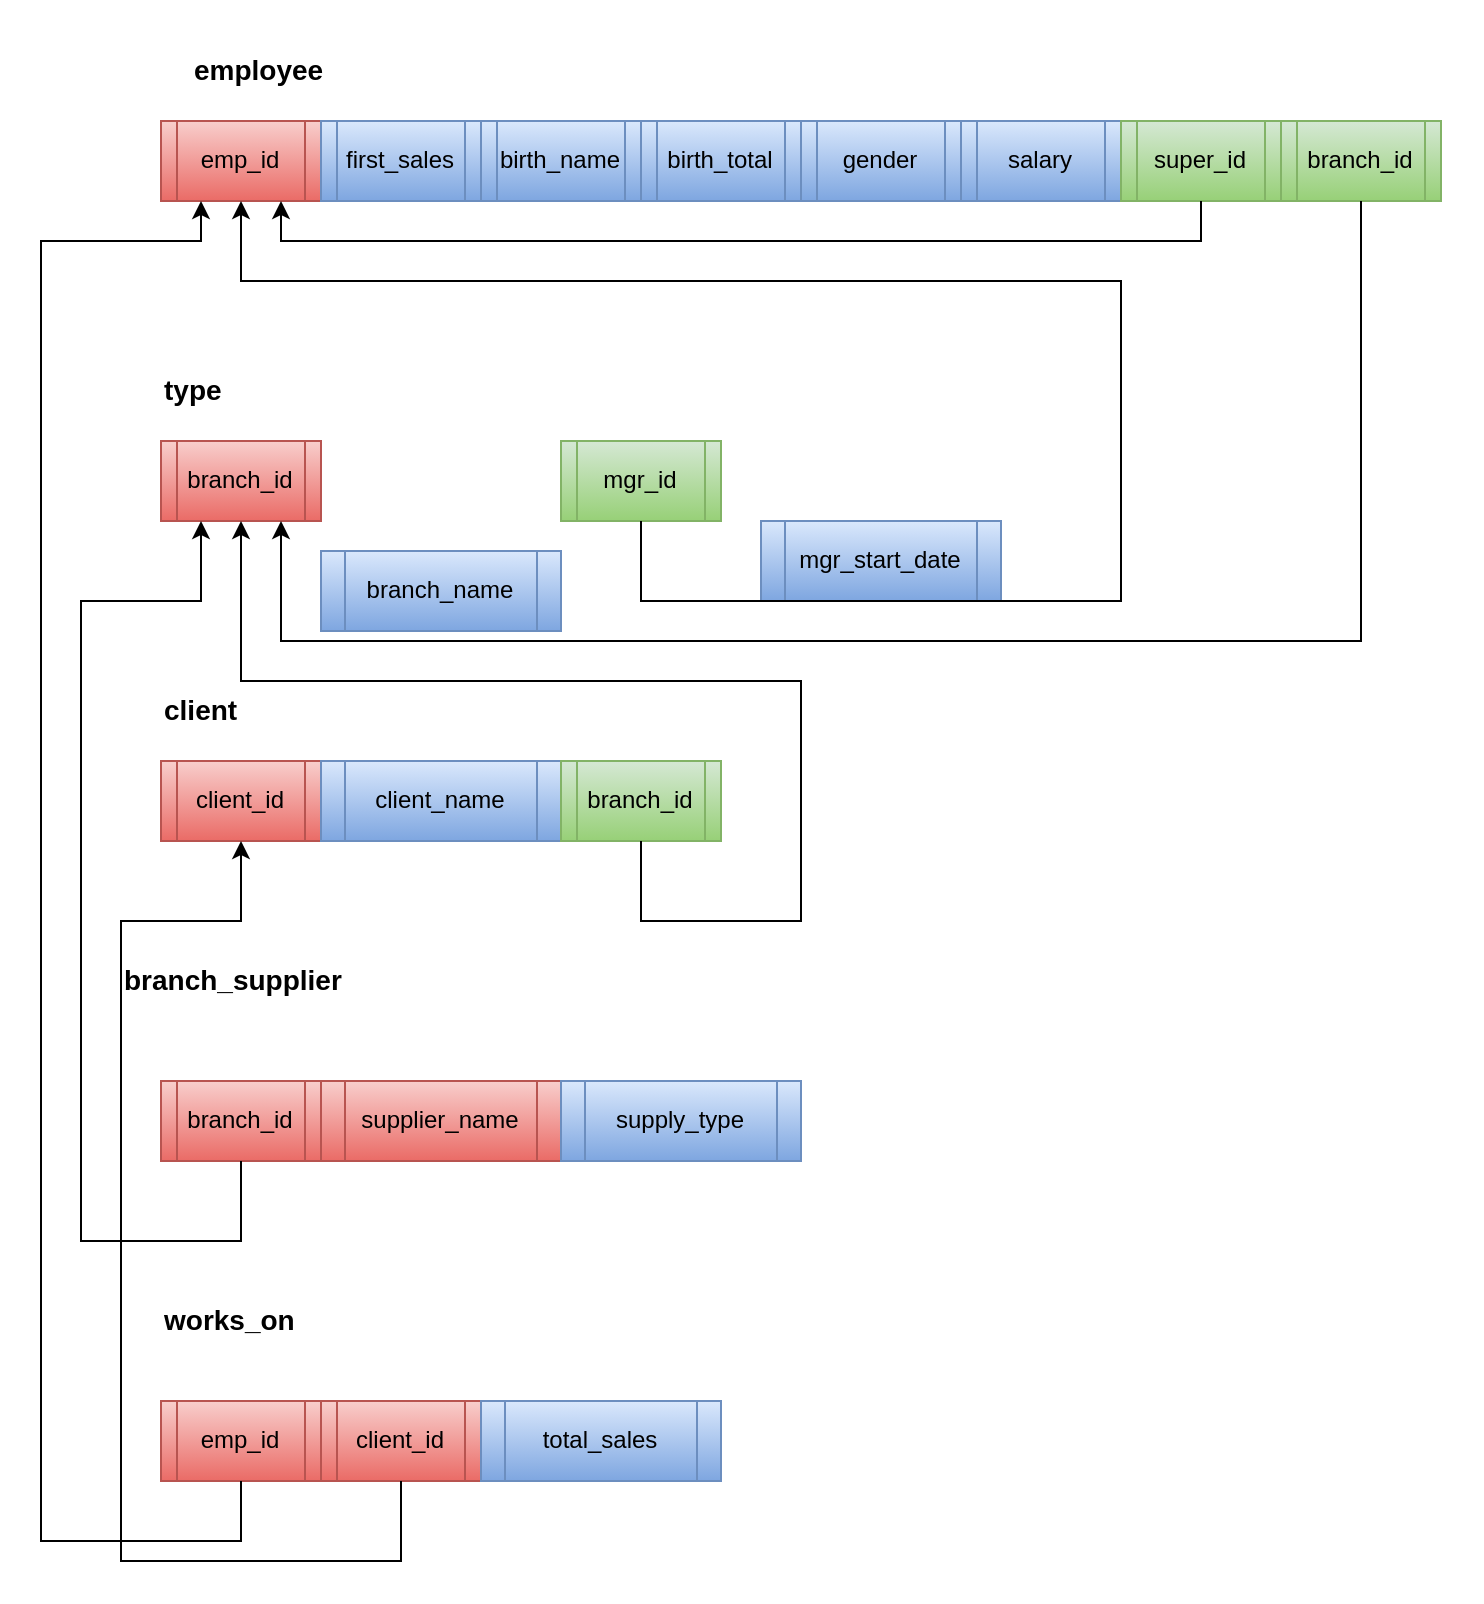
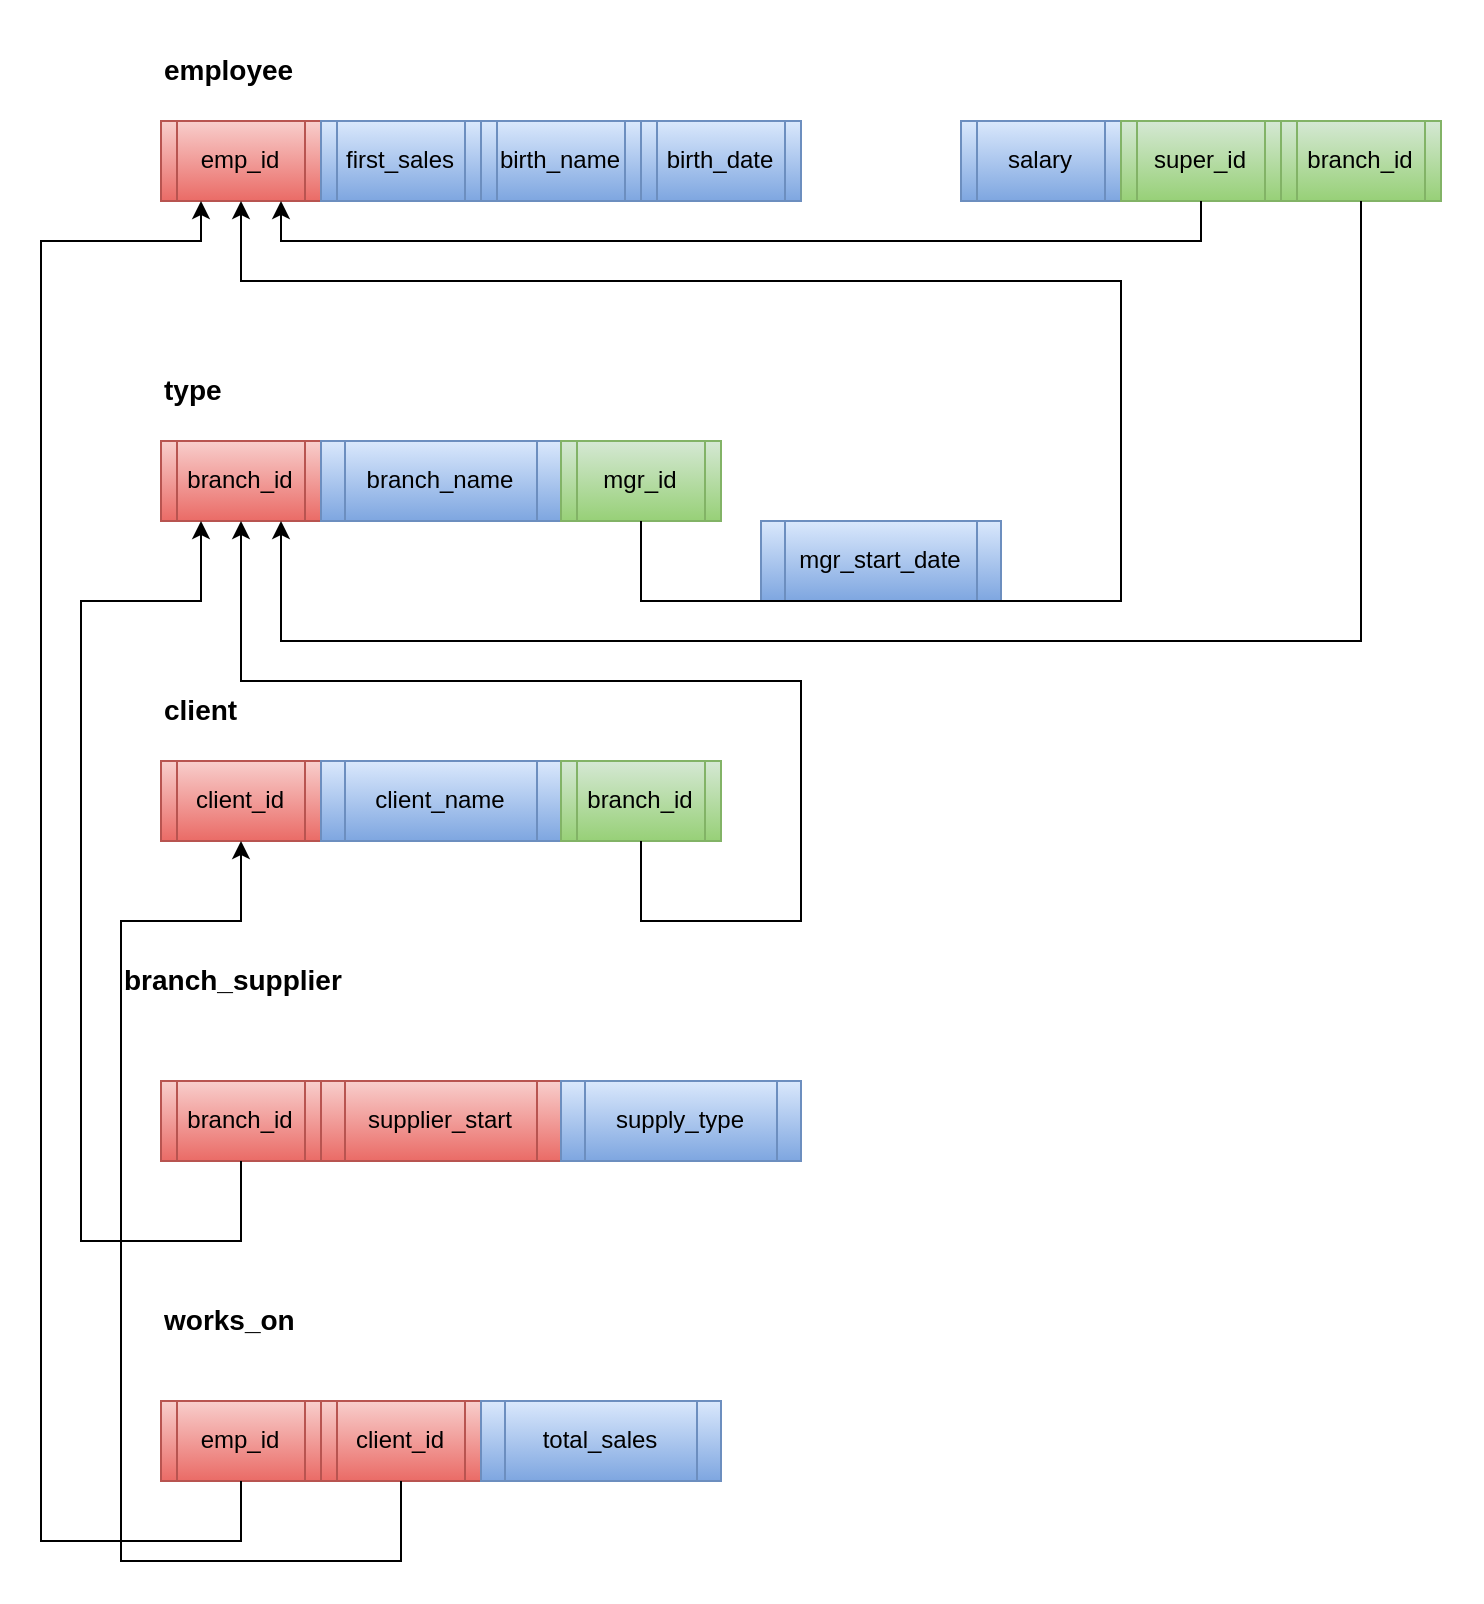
(271, 71) -> (241, 71)
(721, 161) -> (721, 161)
(881, 161) -> none
(441, 591) -> (441, 481)
(441, 1121) -> (441, 1121)
